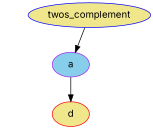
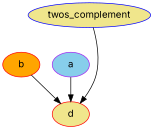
(81, 37) -> (98, 64)
none -> (21, 65)
